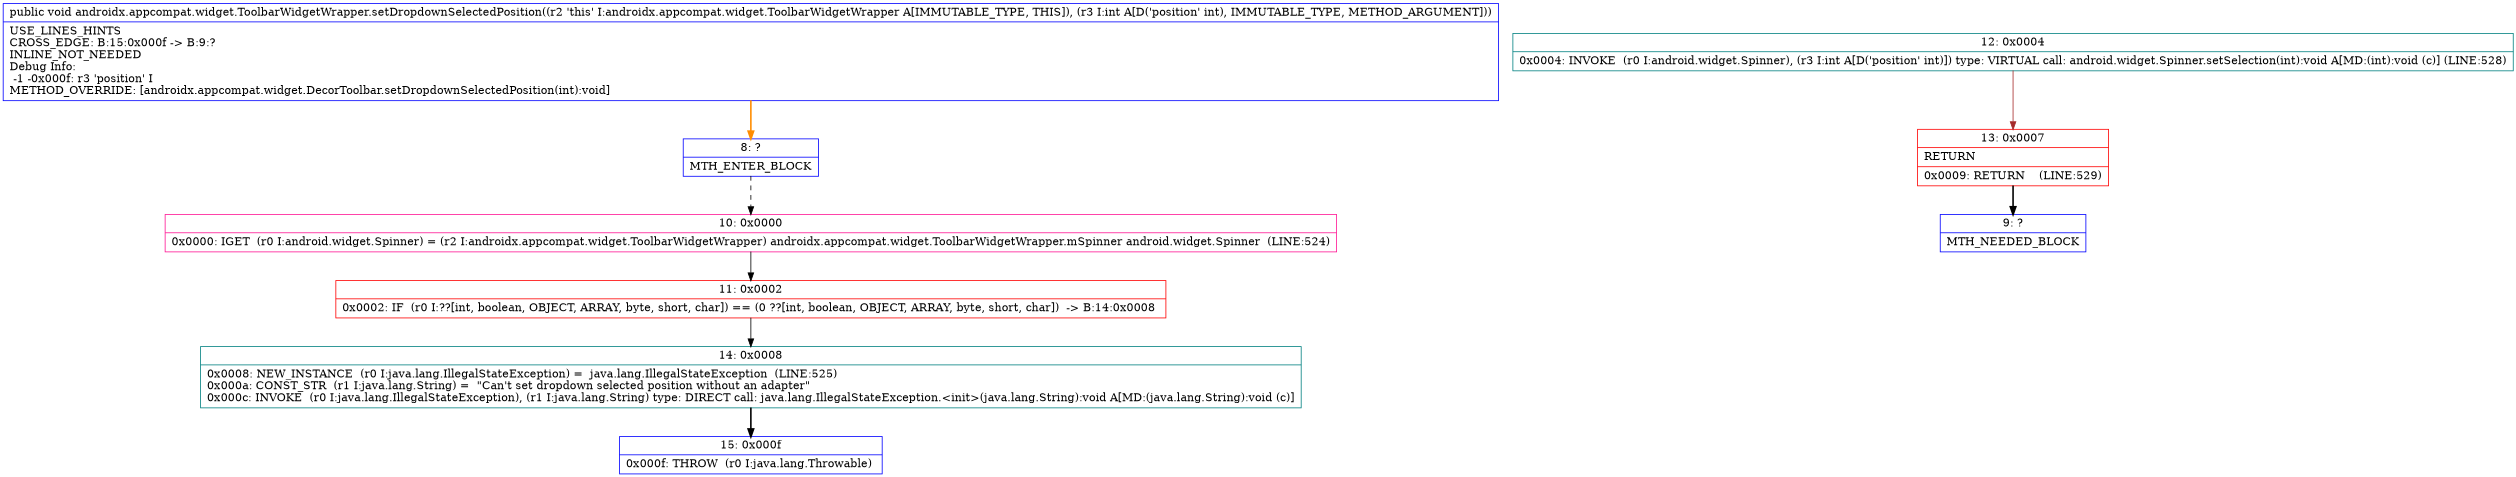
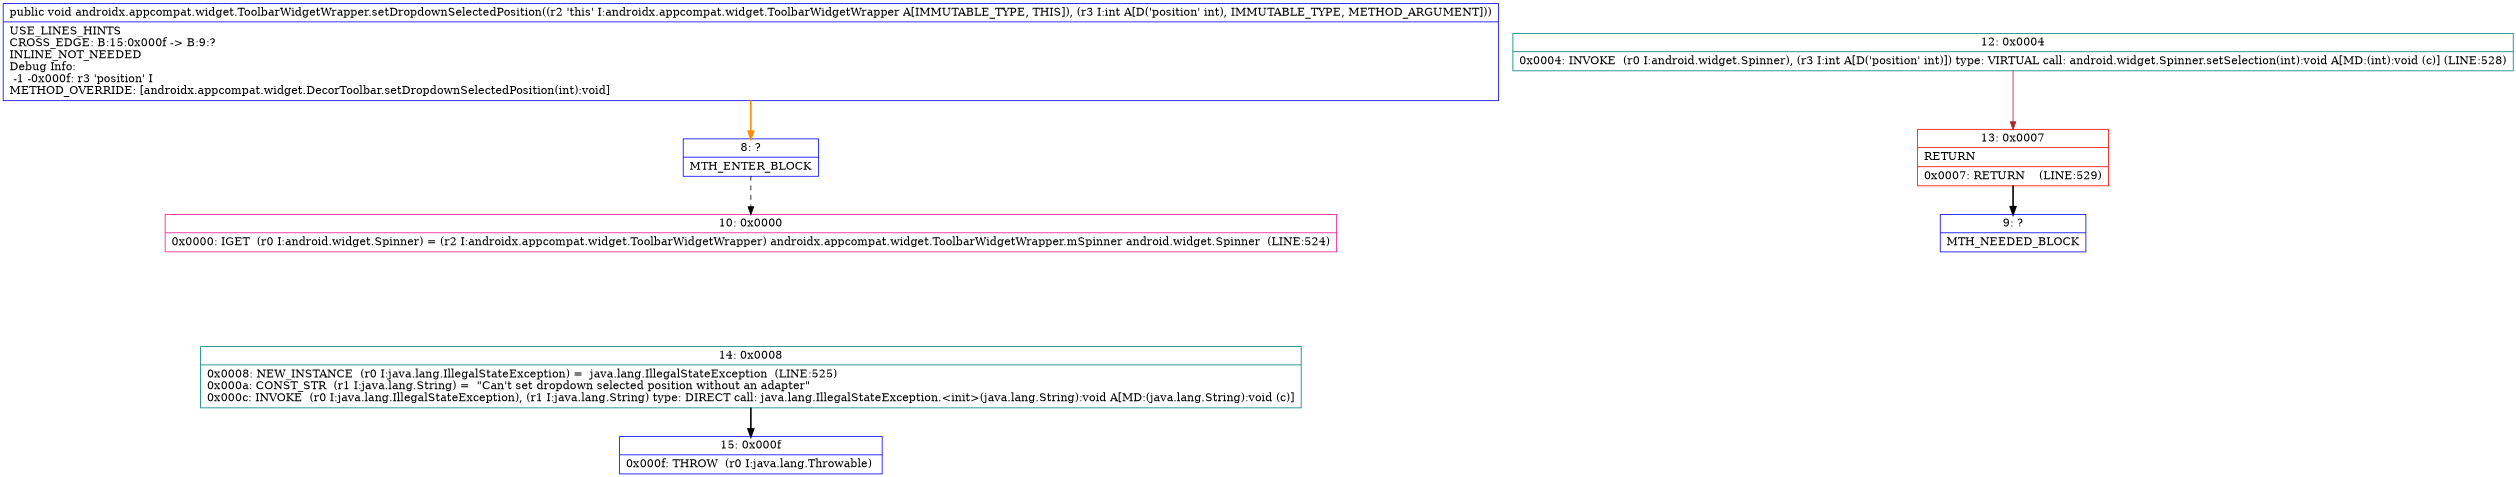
(2013, 176) -> (2013, 176)
(751, 299) -> none
